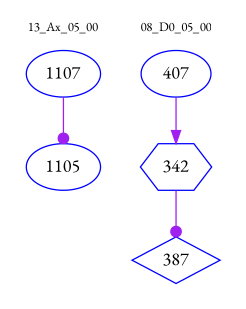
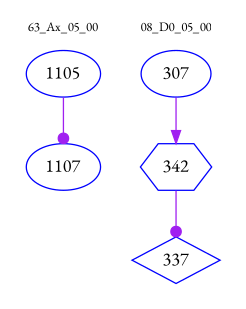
(63, 28) -> (63, 28)
(176, 74) -> (176, 74)
(63, 115) -> (63, 115)
(176, 260) -> (176, 260)
